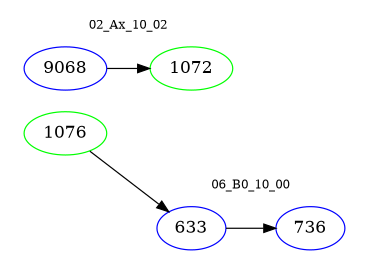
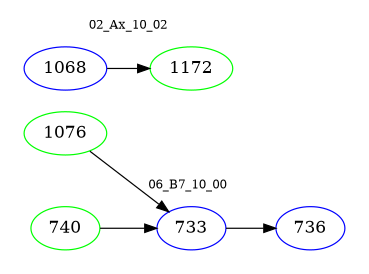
(65, 68) -> (65, 68)
(191, 68) -> (191, 68)
(251, 186) -> (188, 186)
none -> (65, 228)
(191, 228) -> (191, 228)
